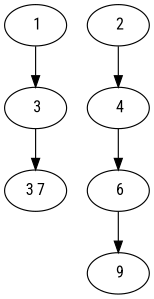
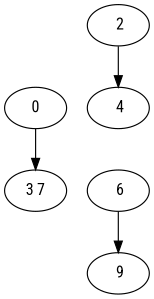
(36, 25) -> none
(36, 108) -> (36, 108)
(118, 144) -> none
